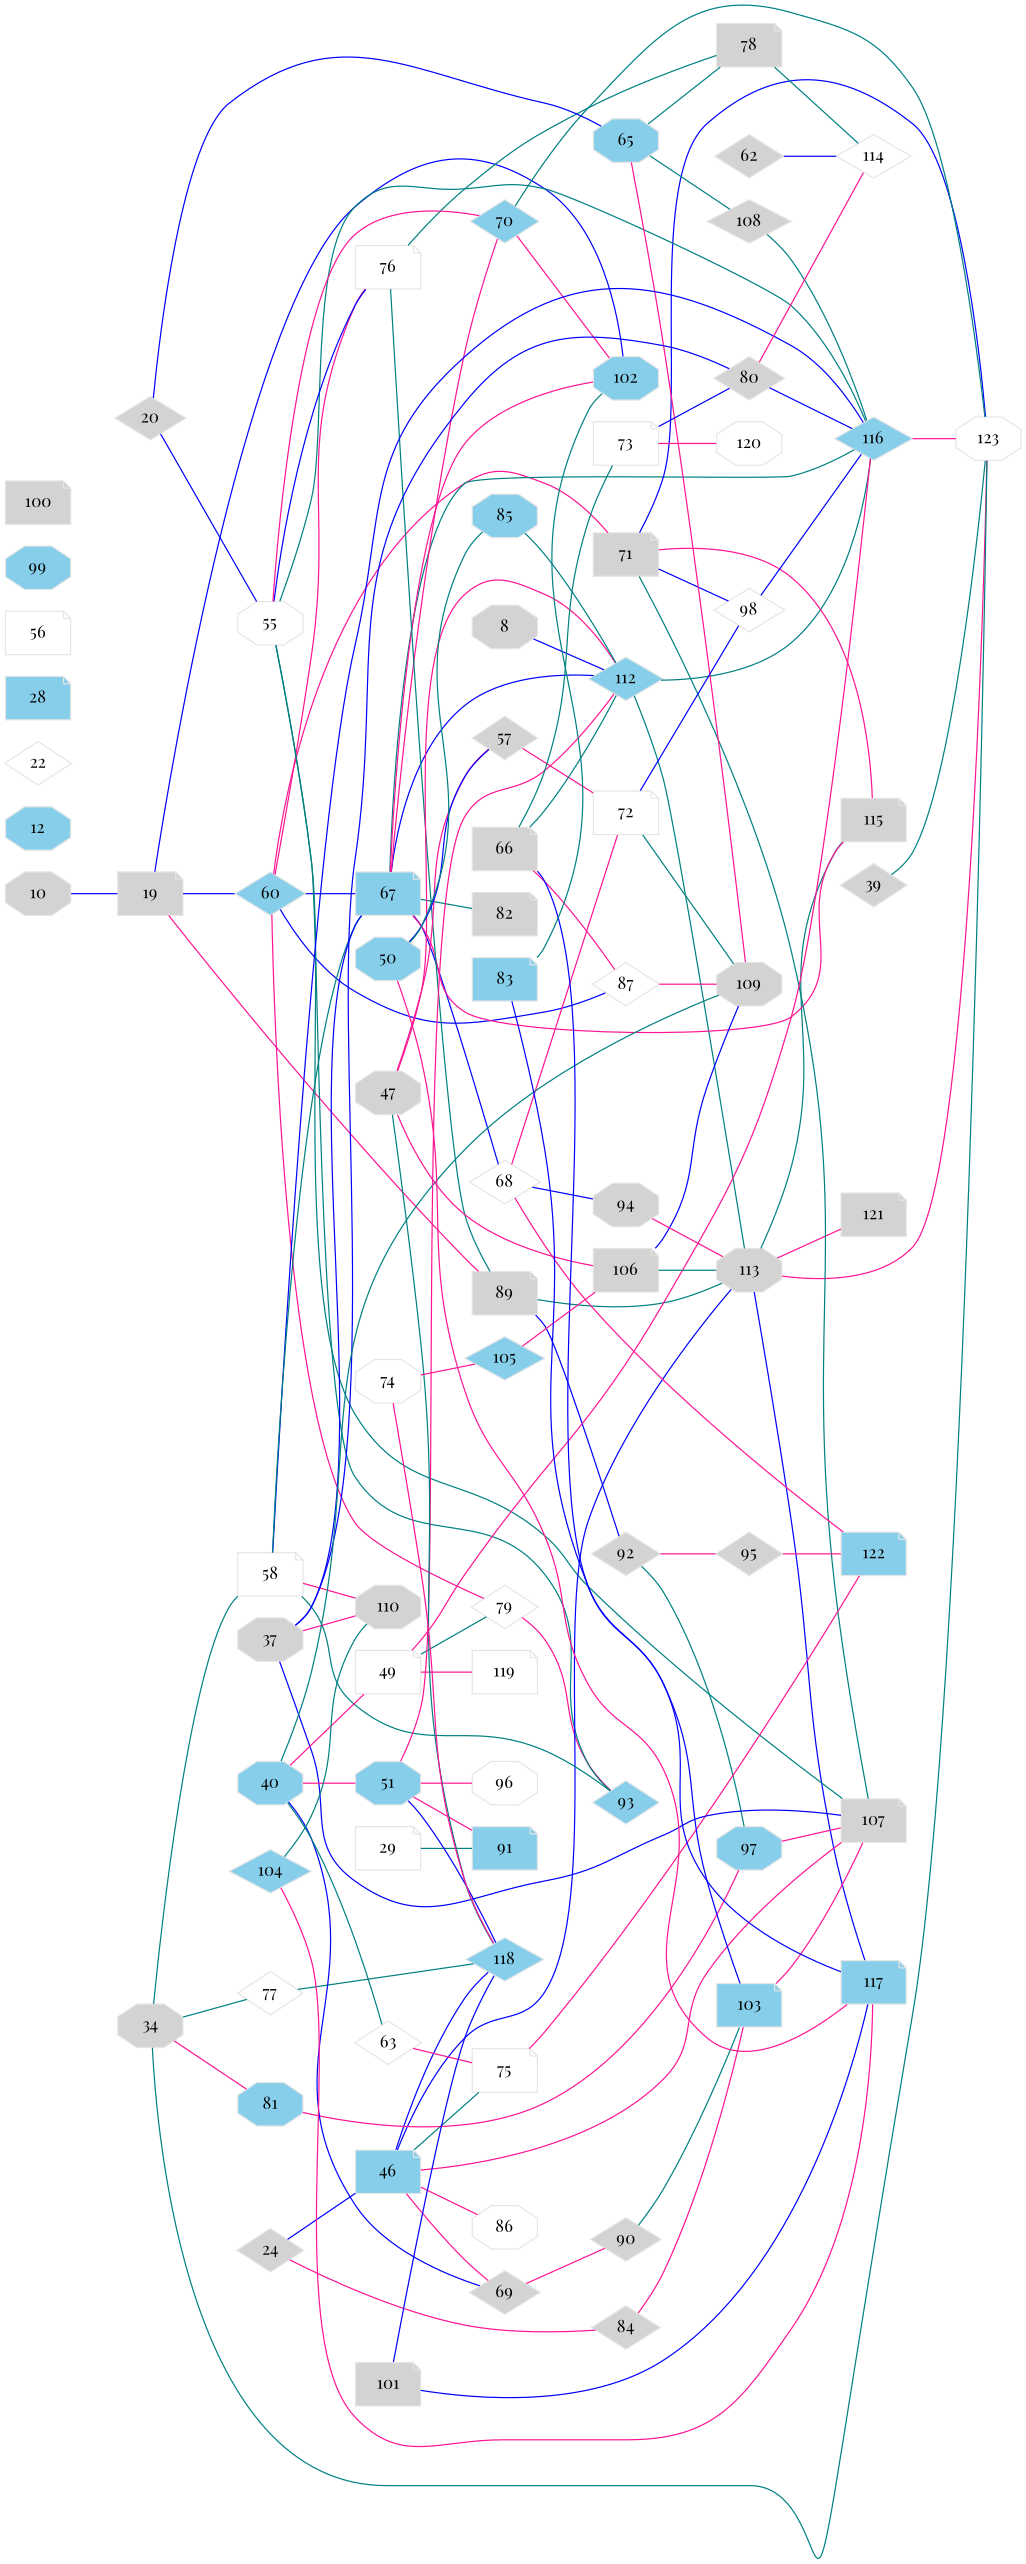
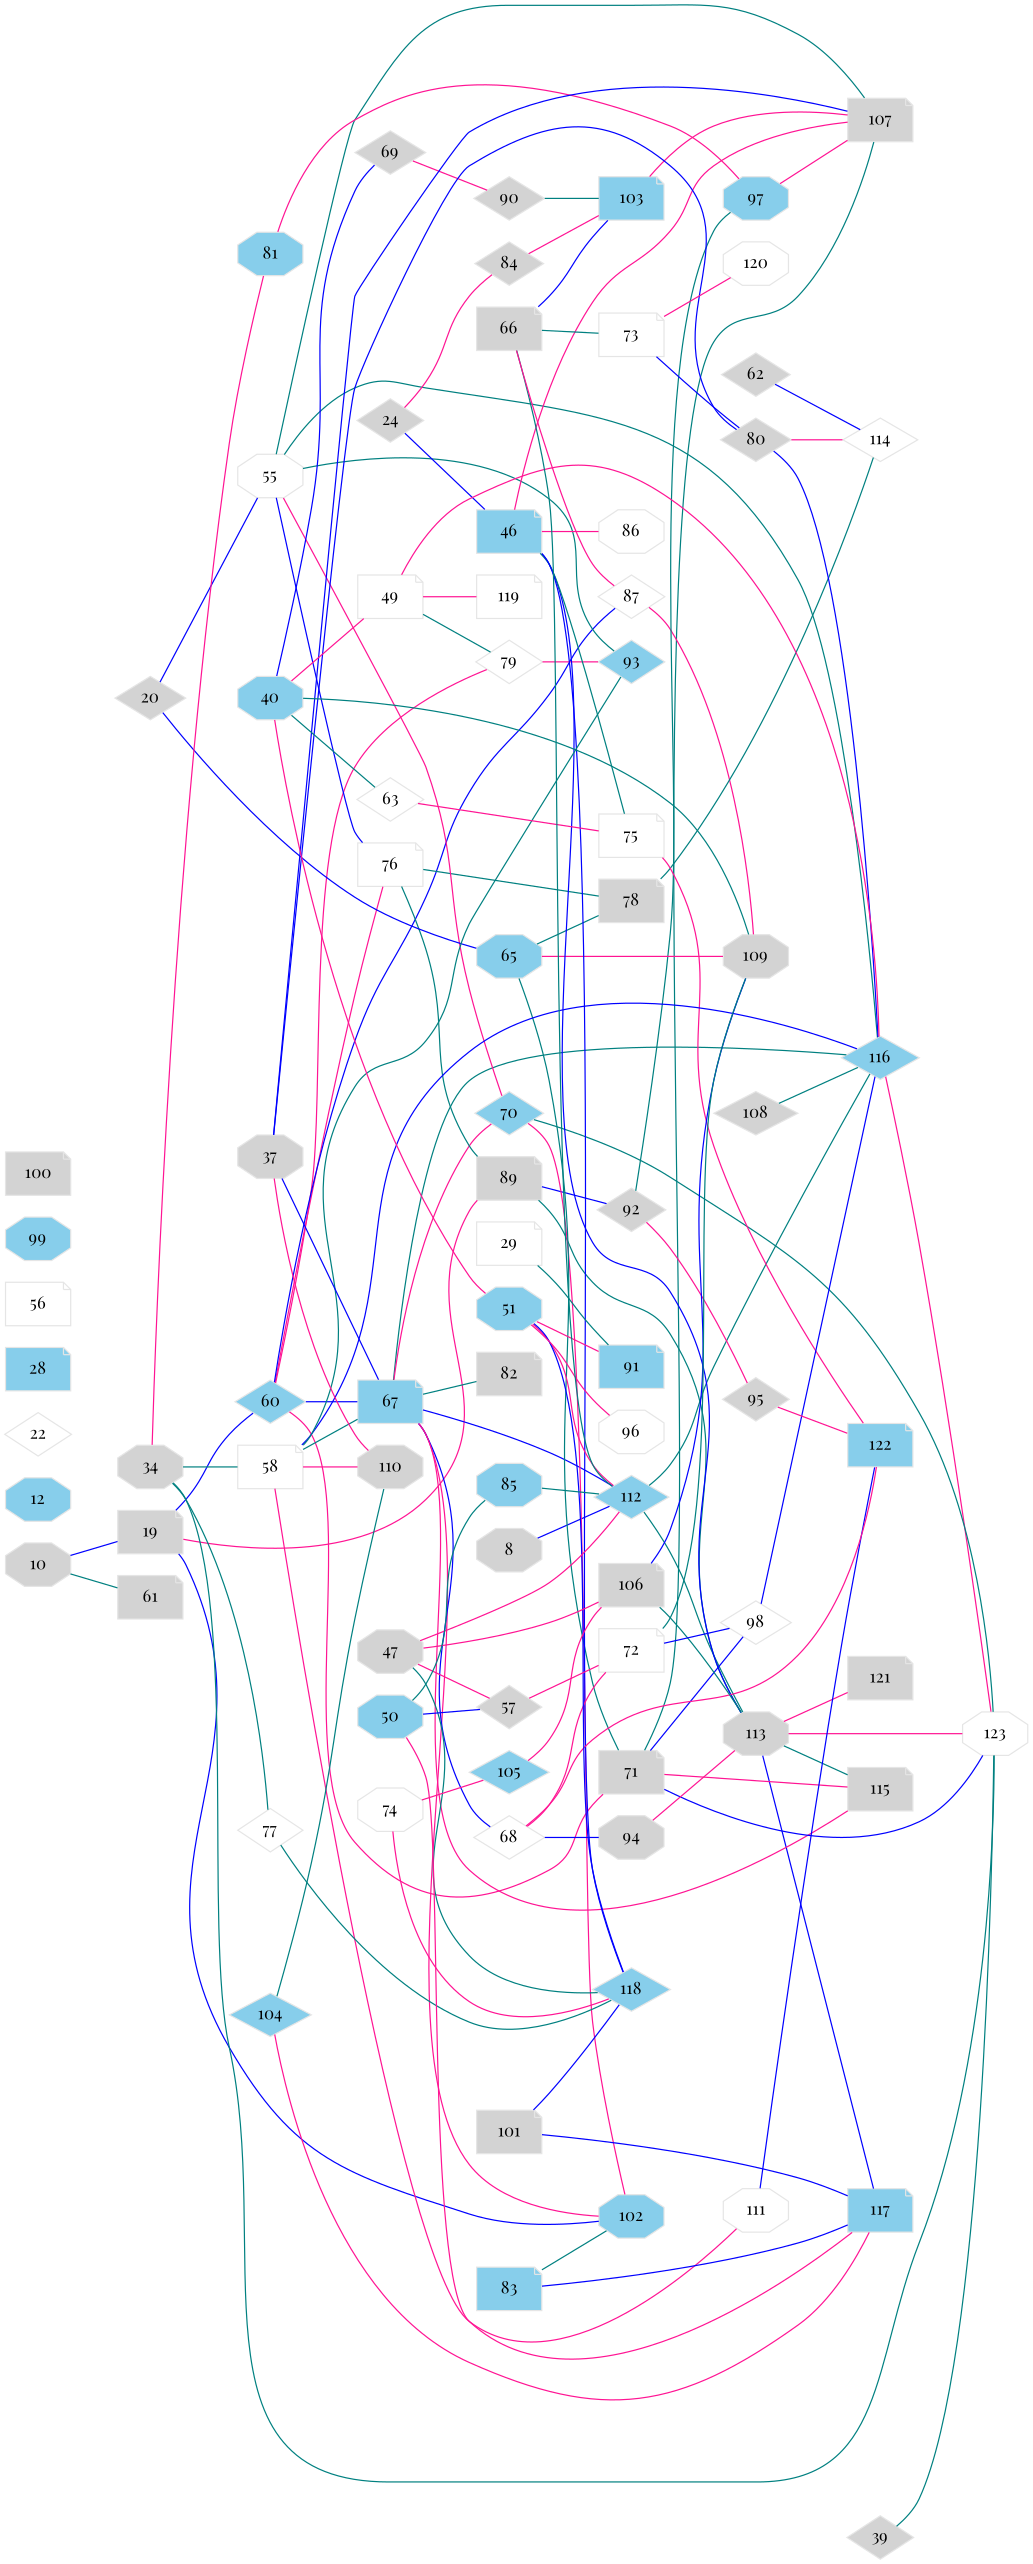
(690, 183) -> (565, 1444)
none -> (150, 1597)
none -> (756, 2210)
(445, 2239) -> none
